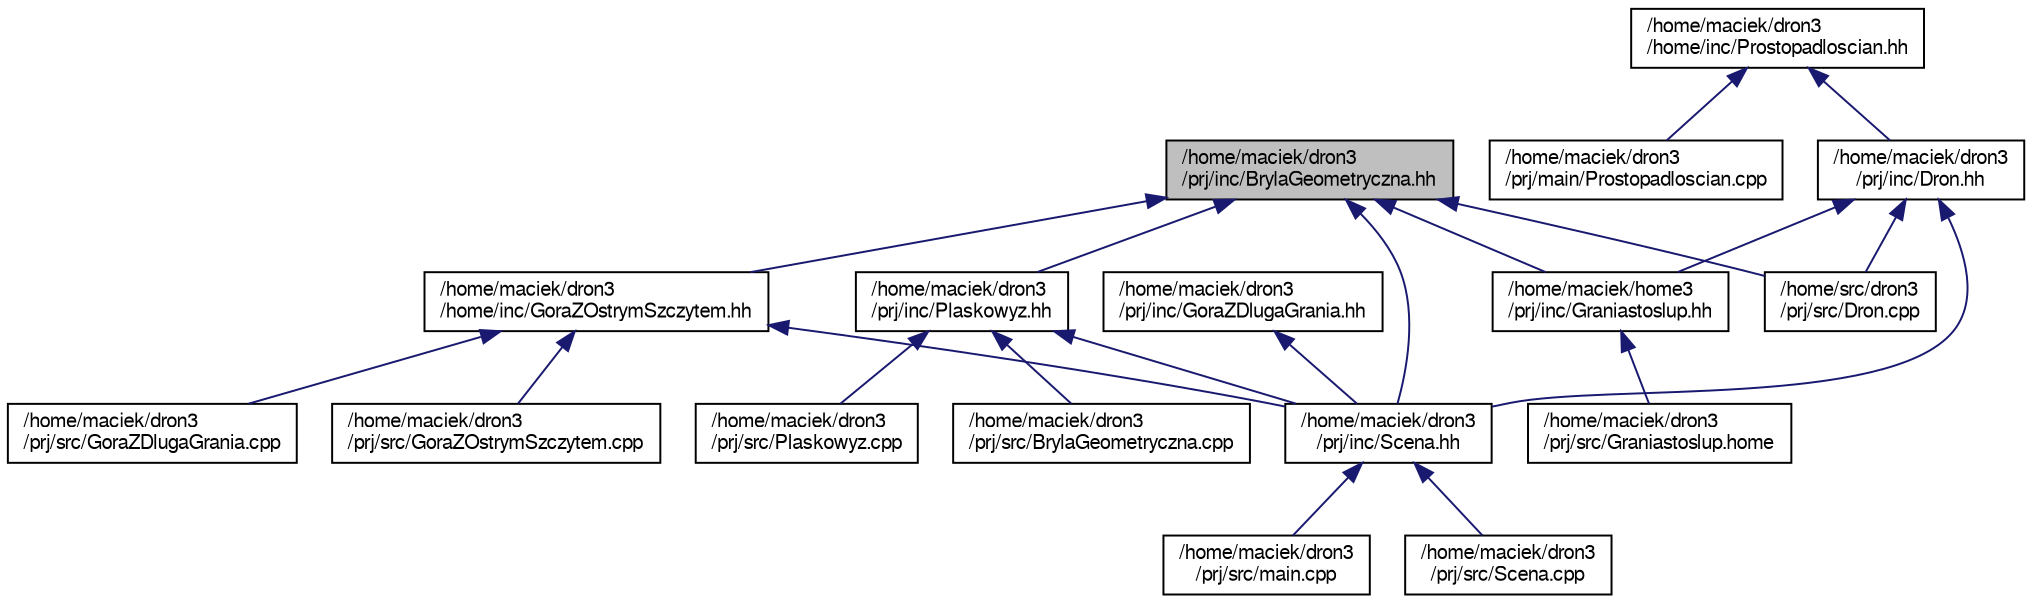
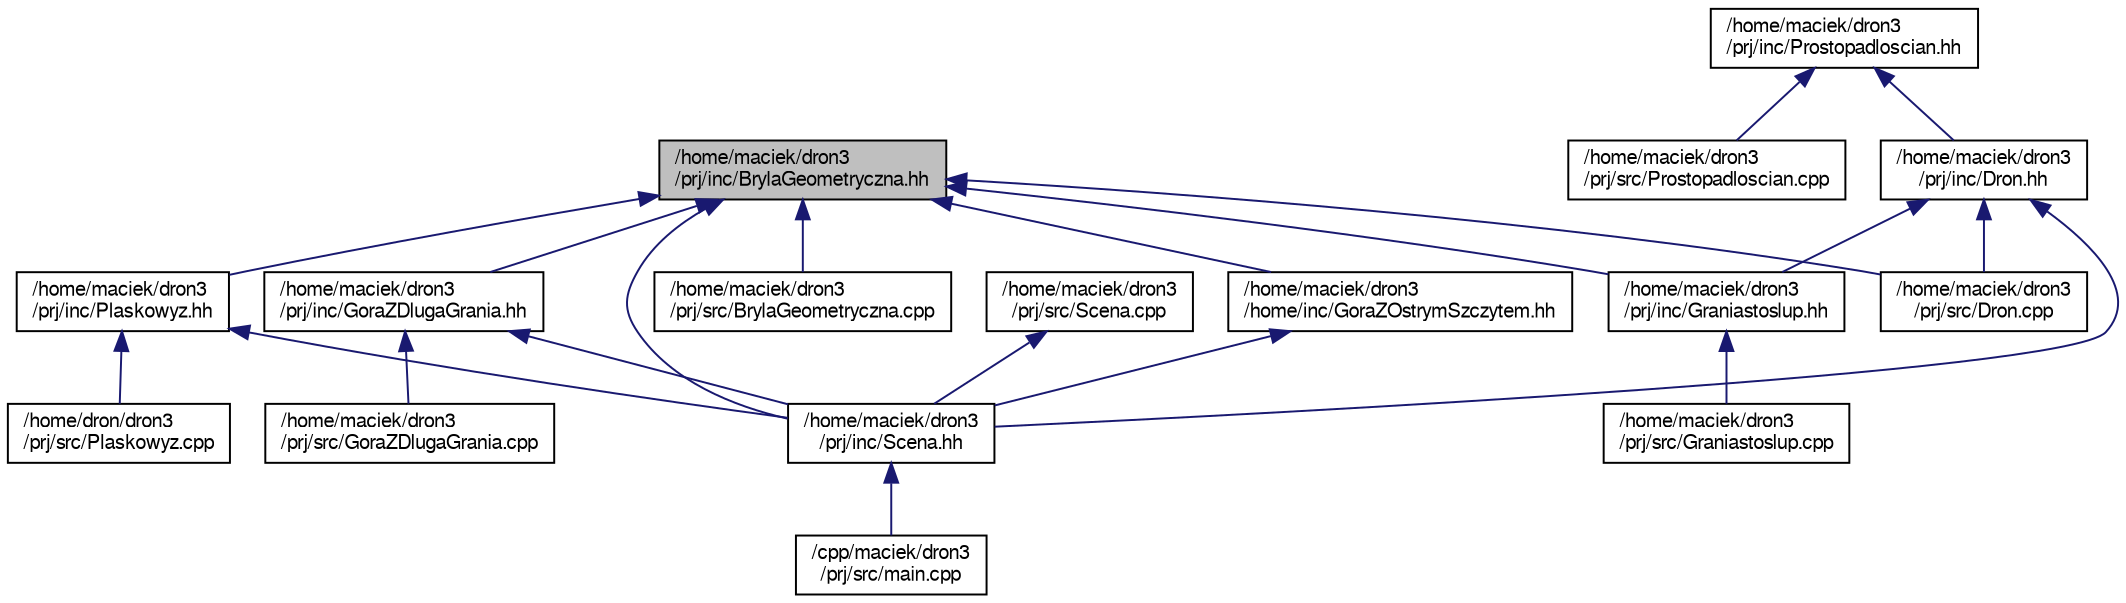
(1778, 38) -> (1844, 38)
(1636, 170) -> (1707, 170)
none -> (594, 239)
(1611, 302) -> (1726, 302)
(1850, 302) -> (1984, 302)
(365, 370) -> (407, 377)
(1042, 377) -> (803, 246)
(496, 433) -> none
(807, 433) -> (119, 433)
(1660, 433) -> (1726, 433)
(1455, 506) -> (982, 373)
(1267, 565) -> (891, 565)
